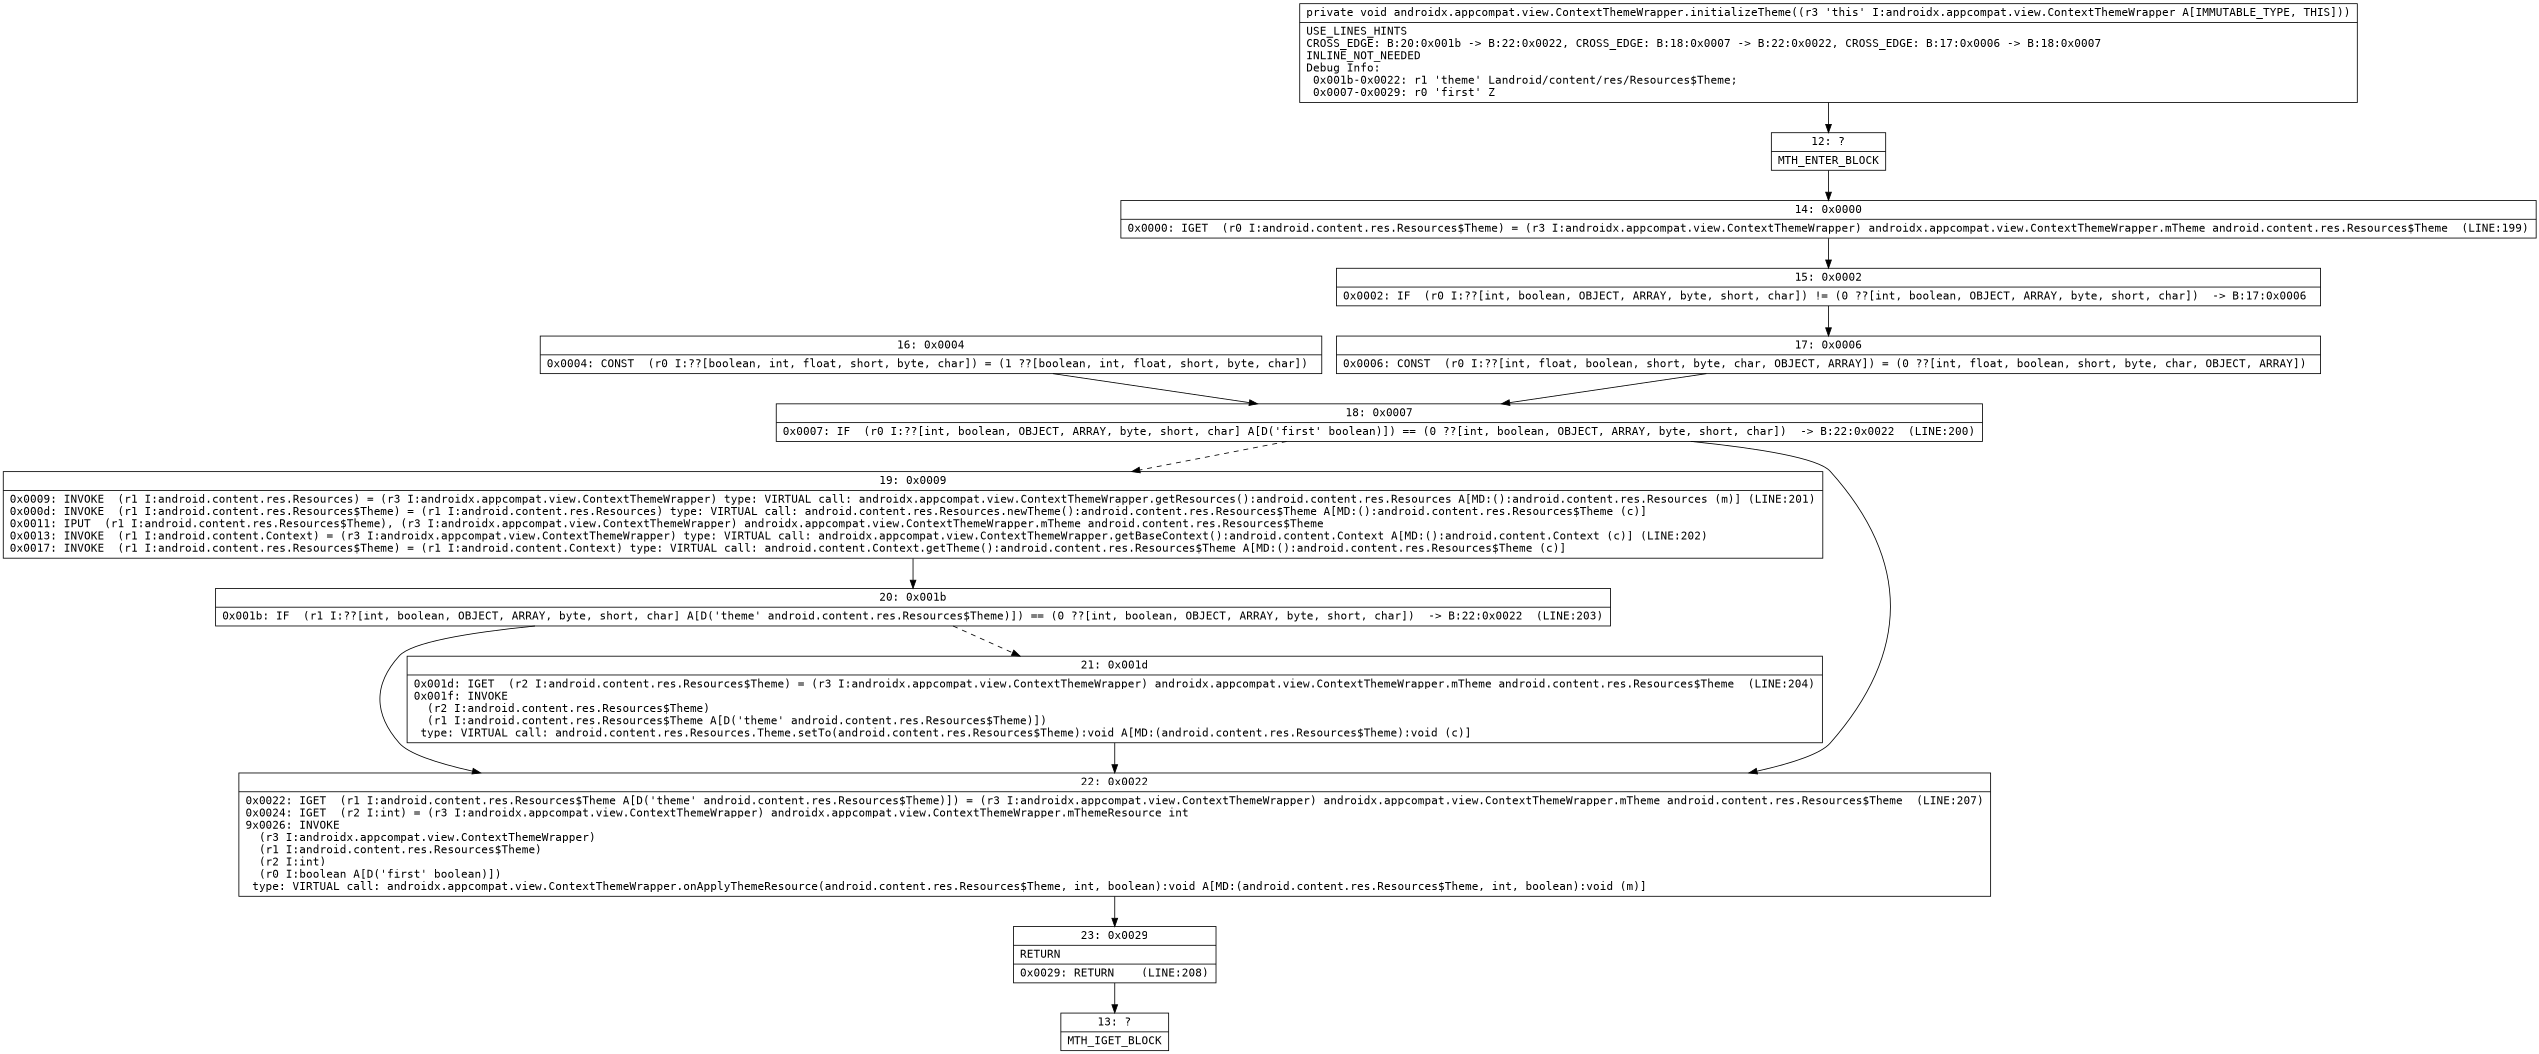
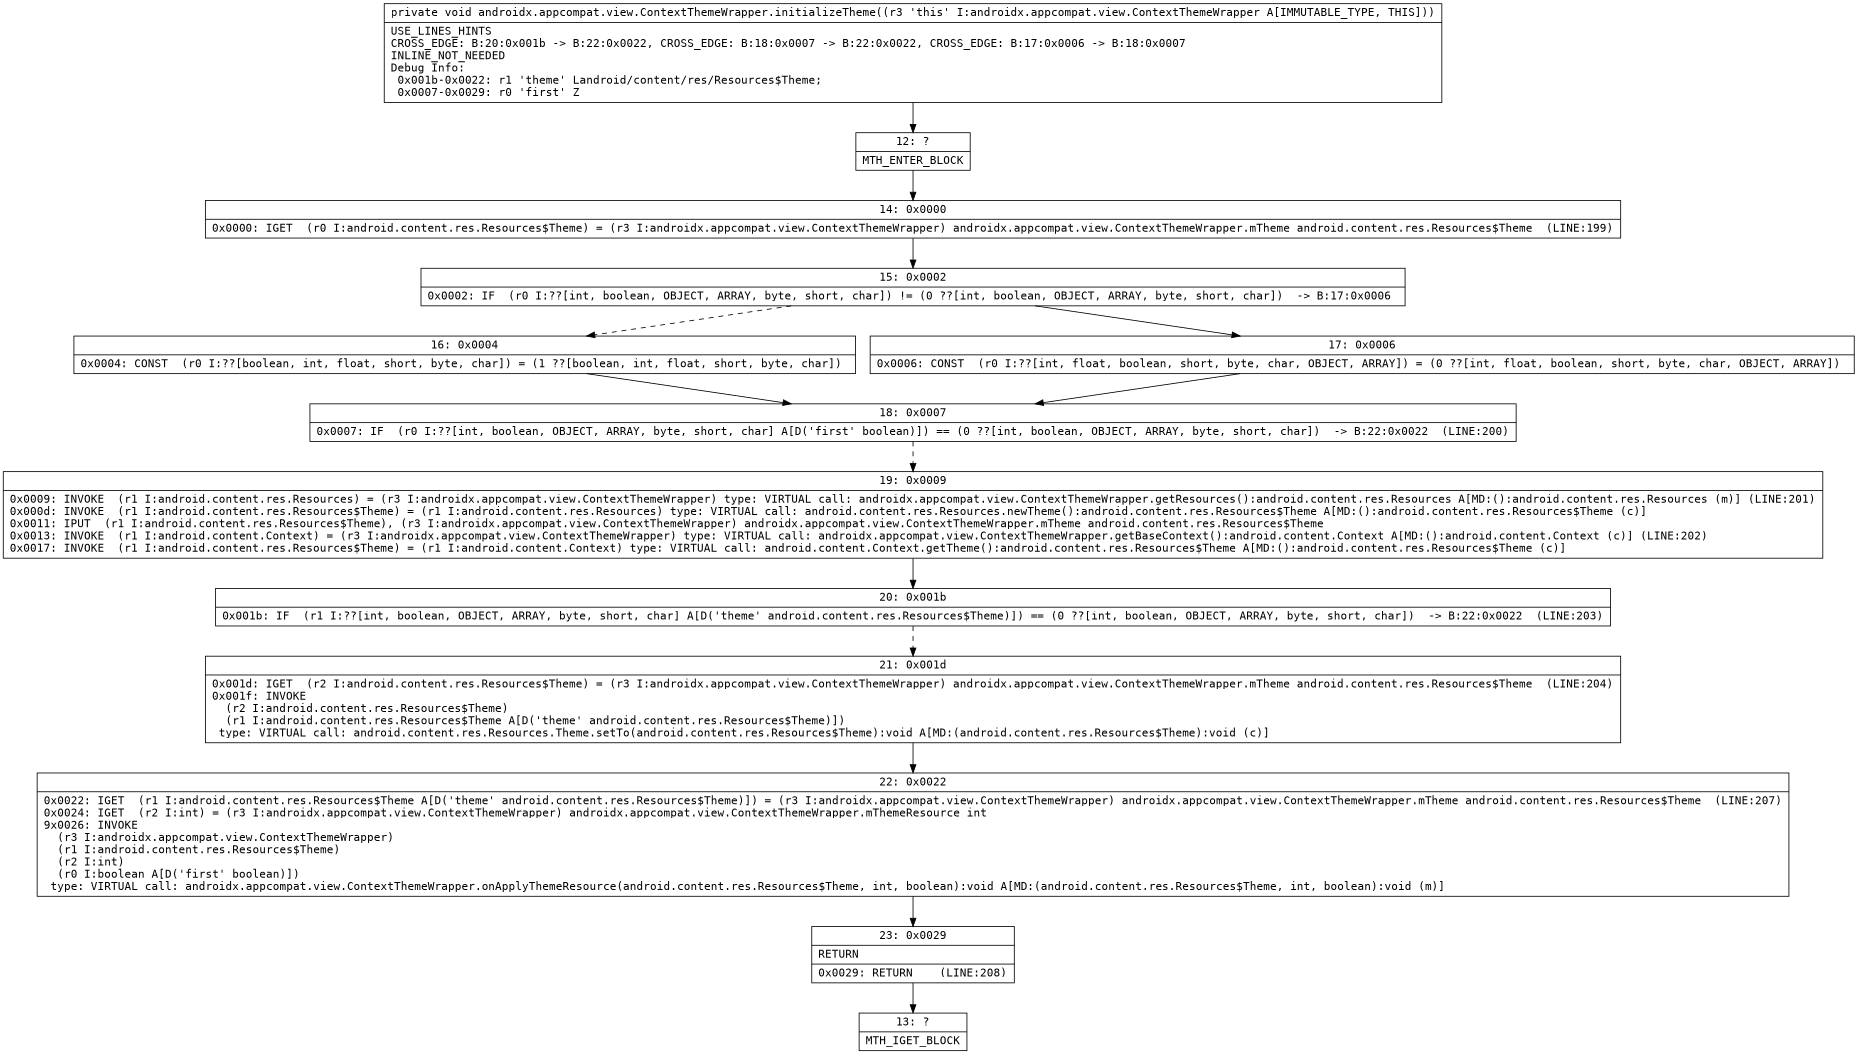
none -> (693, 320)
(1887, 575) -> none
(389, 671) -> none
